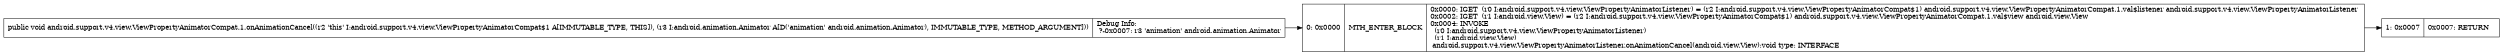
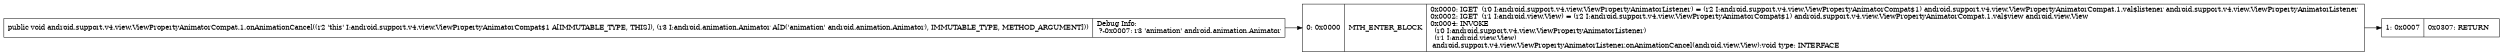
(2462, 28) -> (2462, 28)
